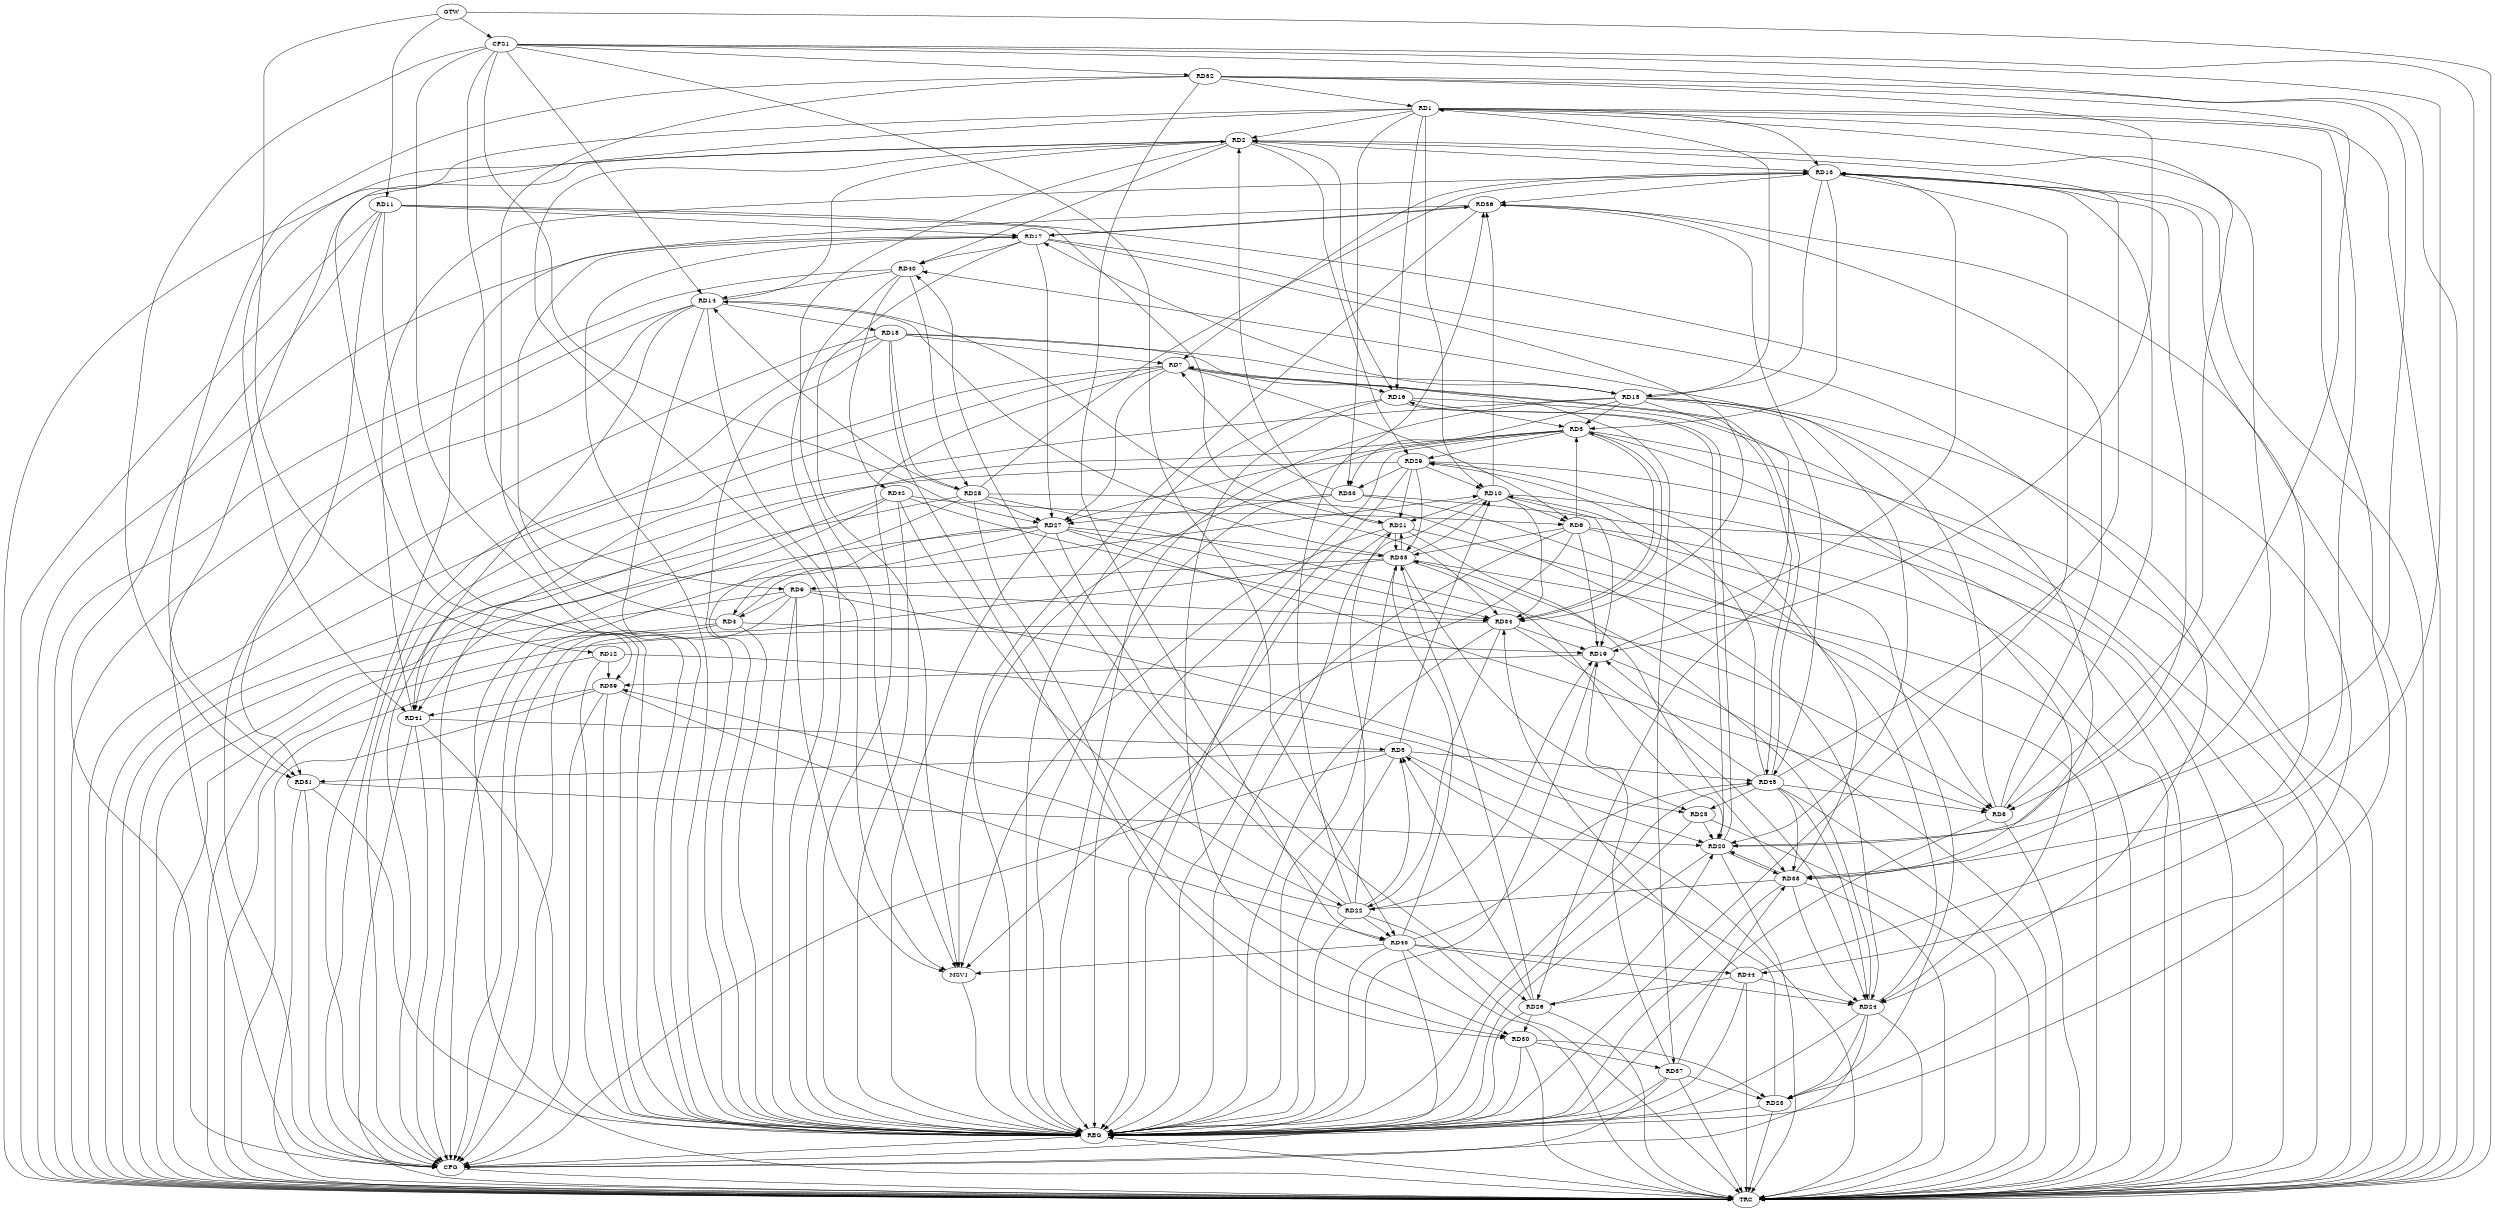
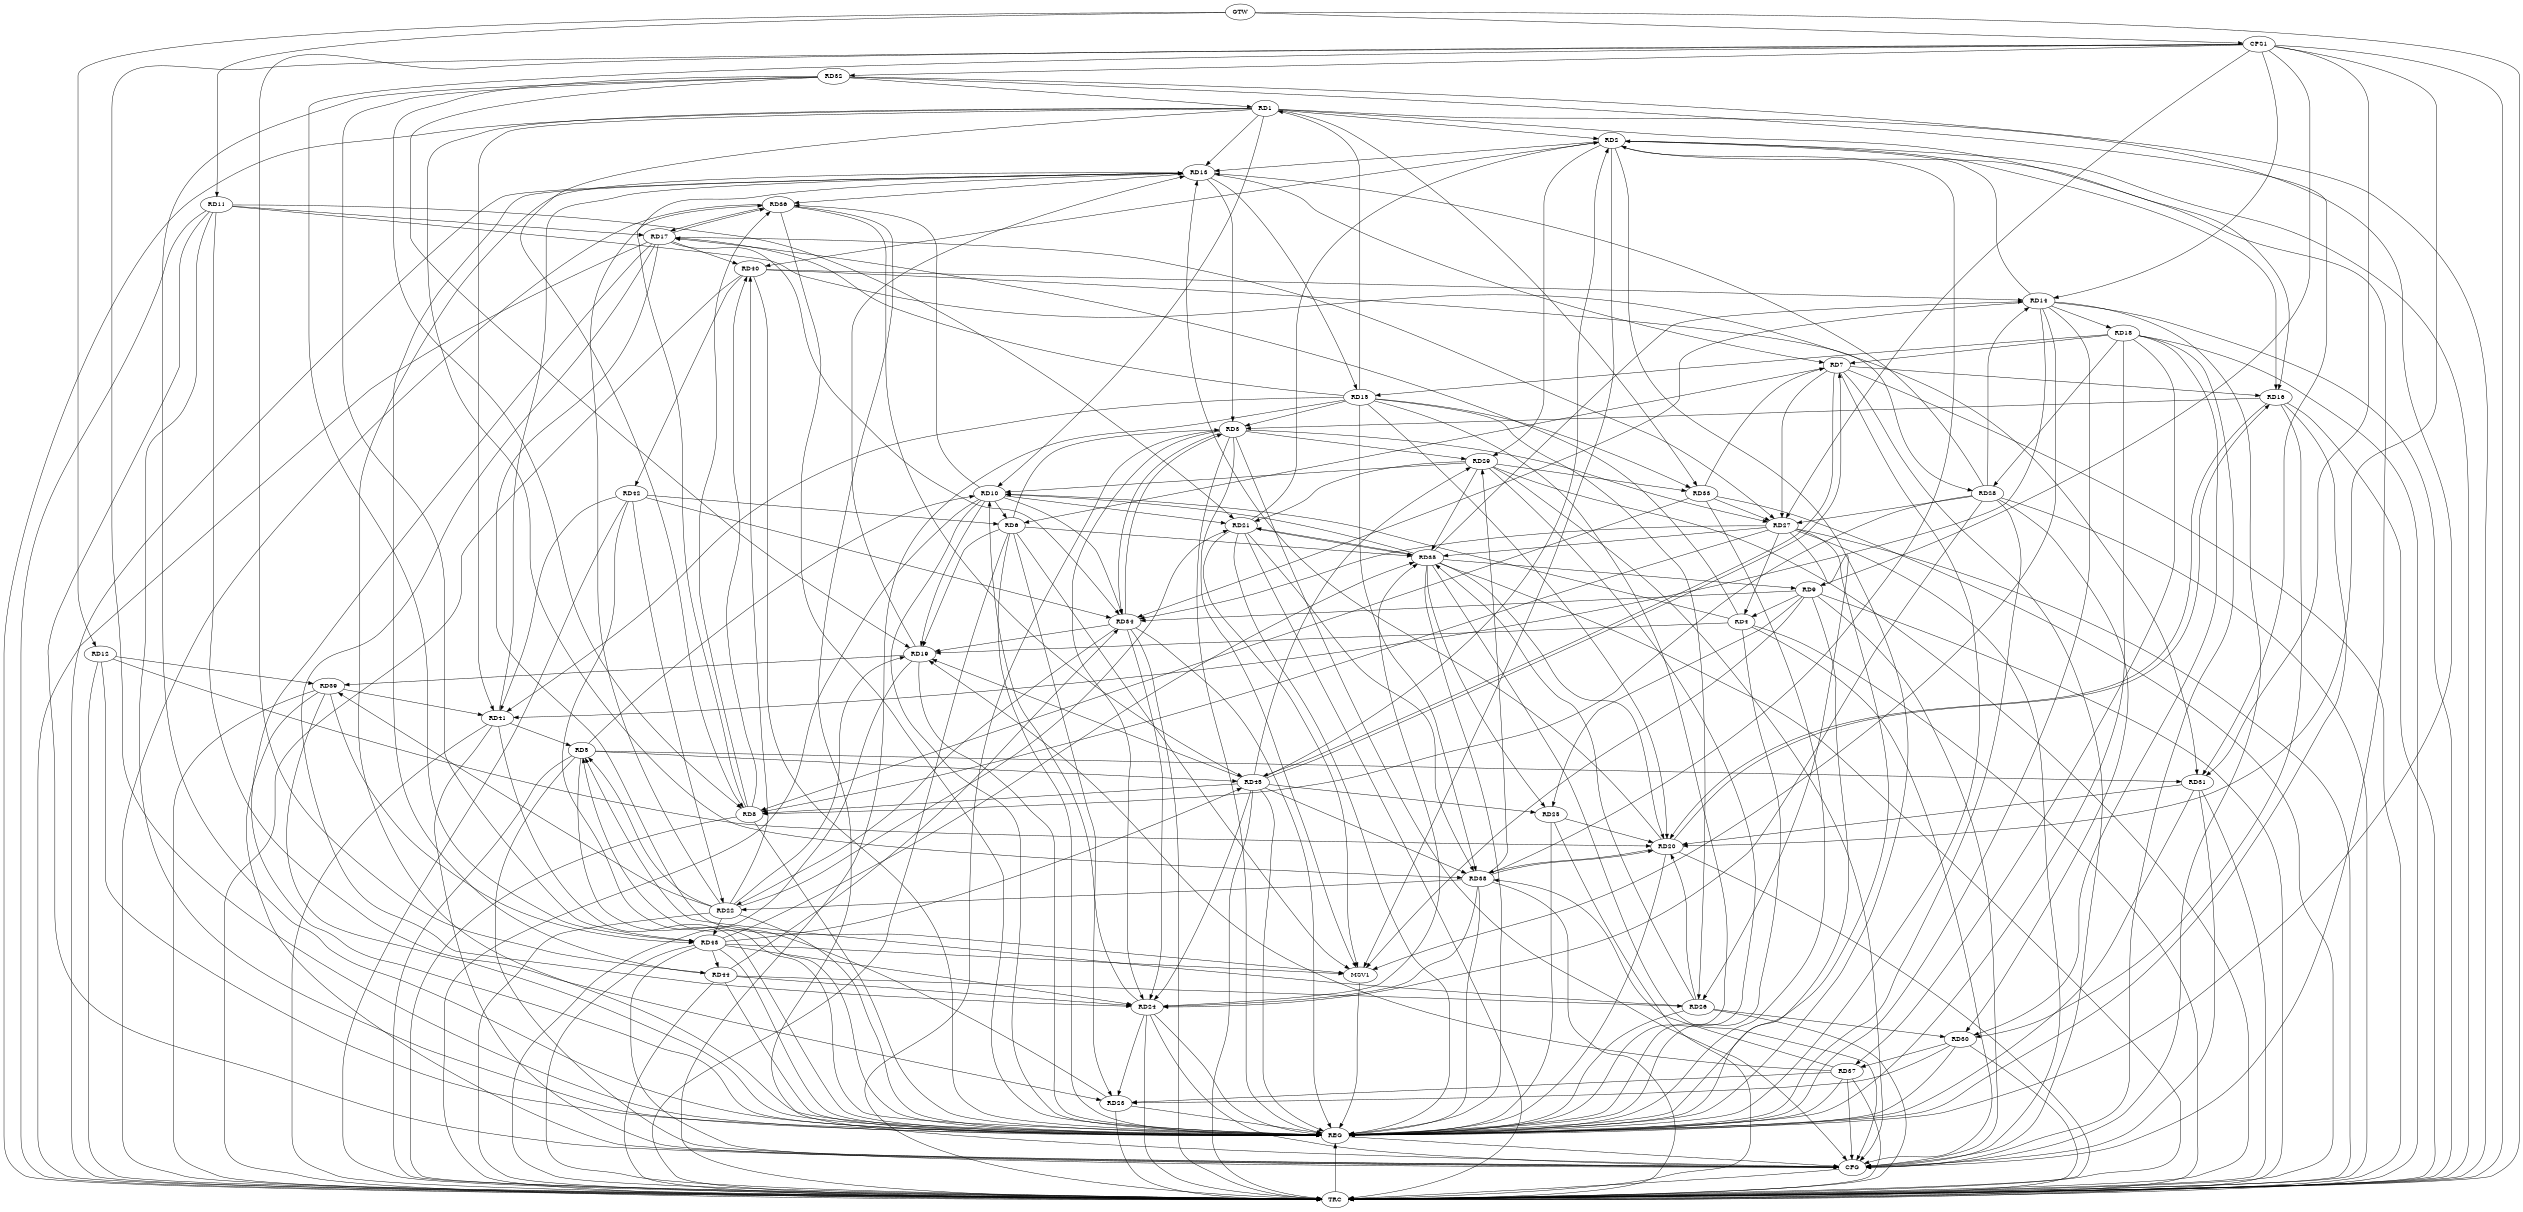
(514, 172) -> none
